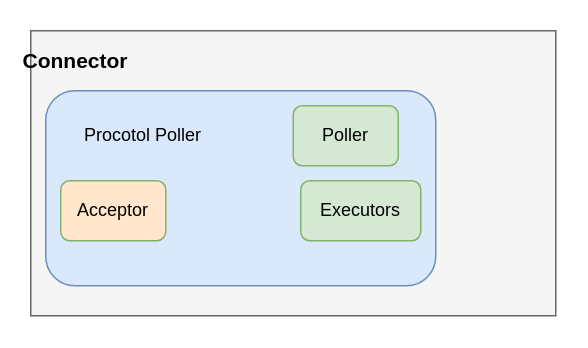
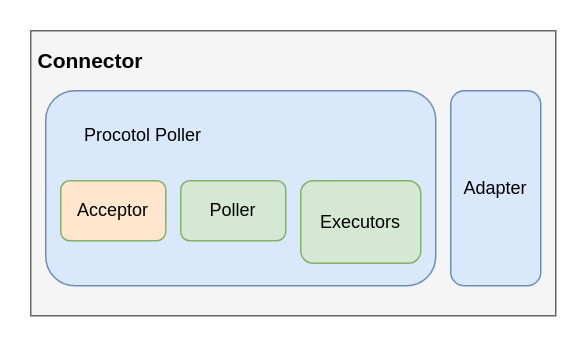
(76, 61) -> (91, 61)
(346, 136) -> (233, 211)
none -> (496, 188)
(361, 211) -> (361, 222)
